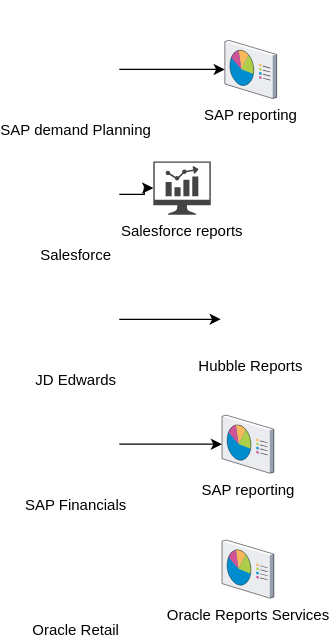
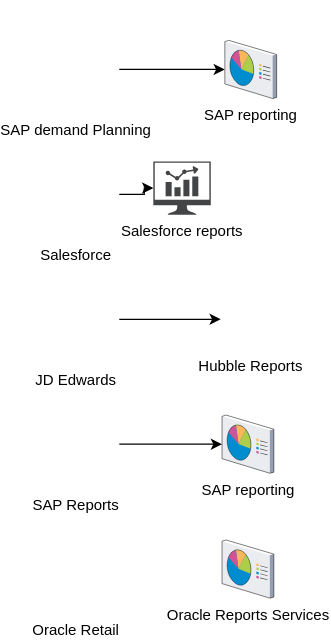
(76, 506) -> (76, 506)
